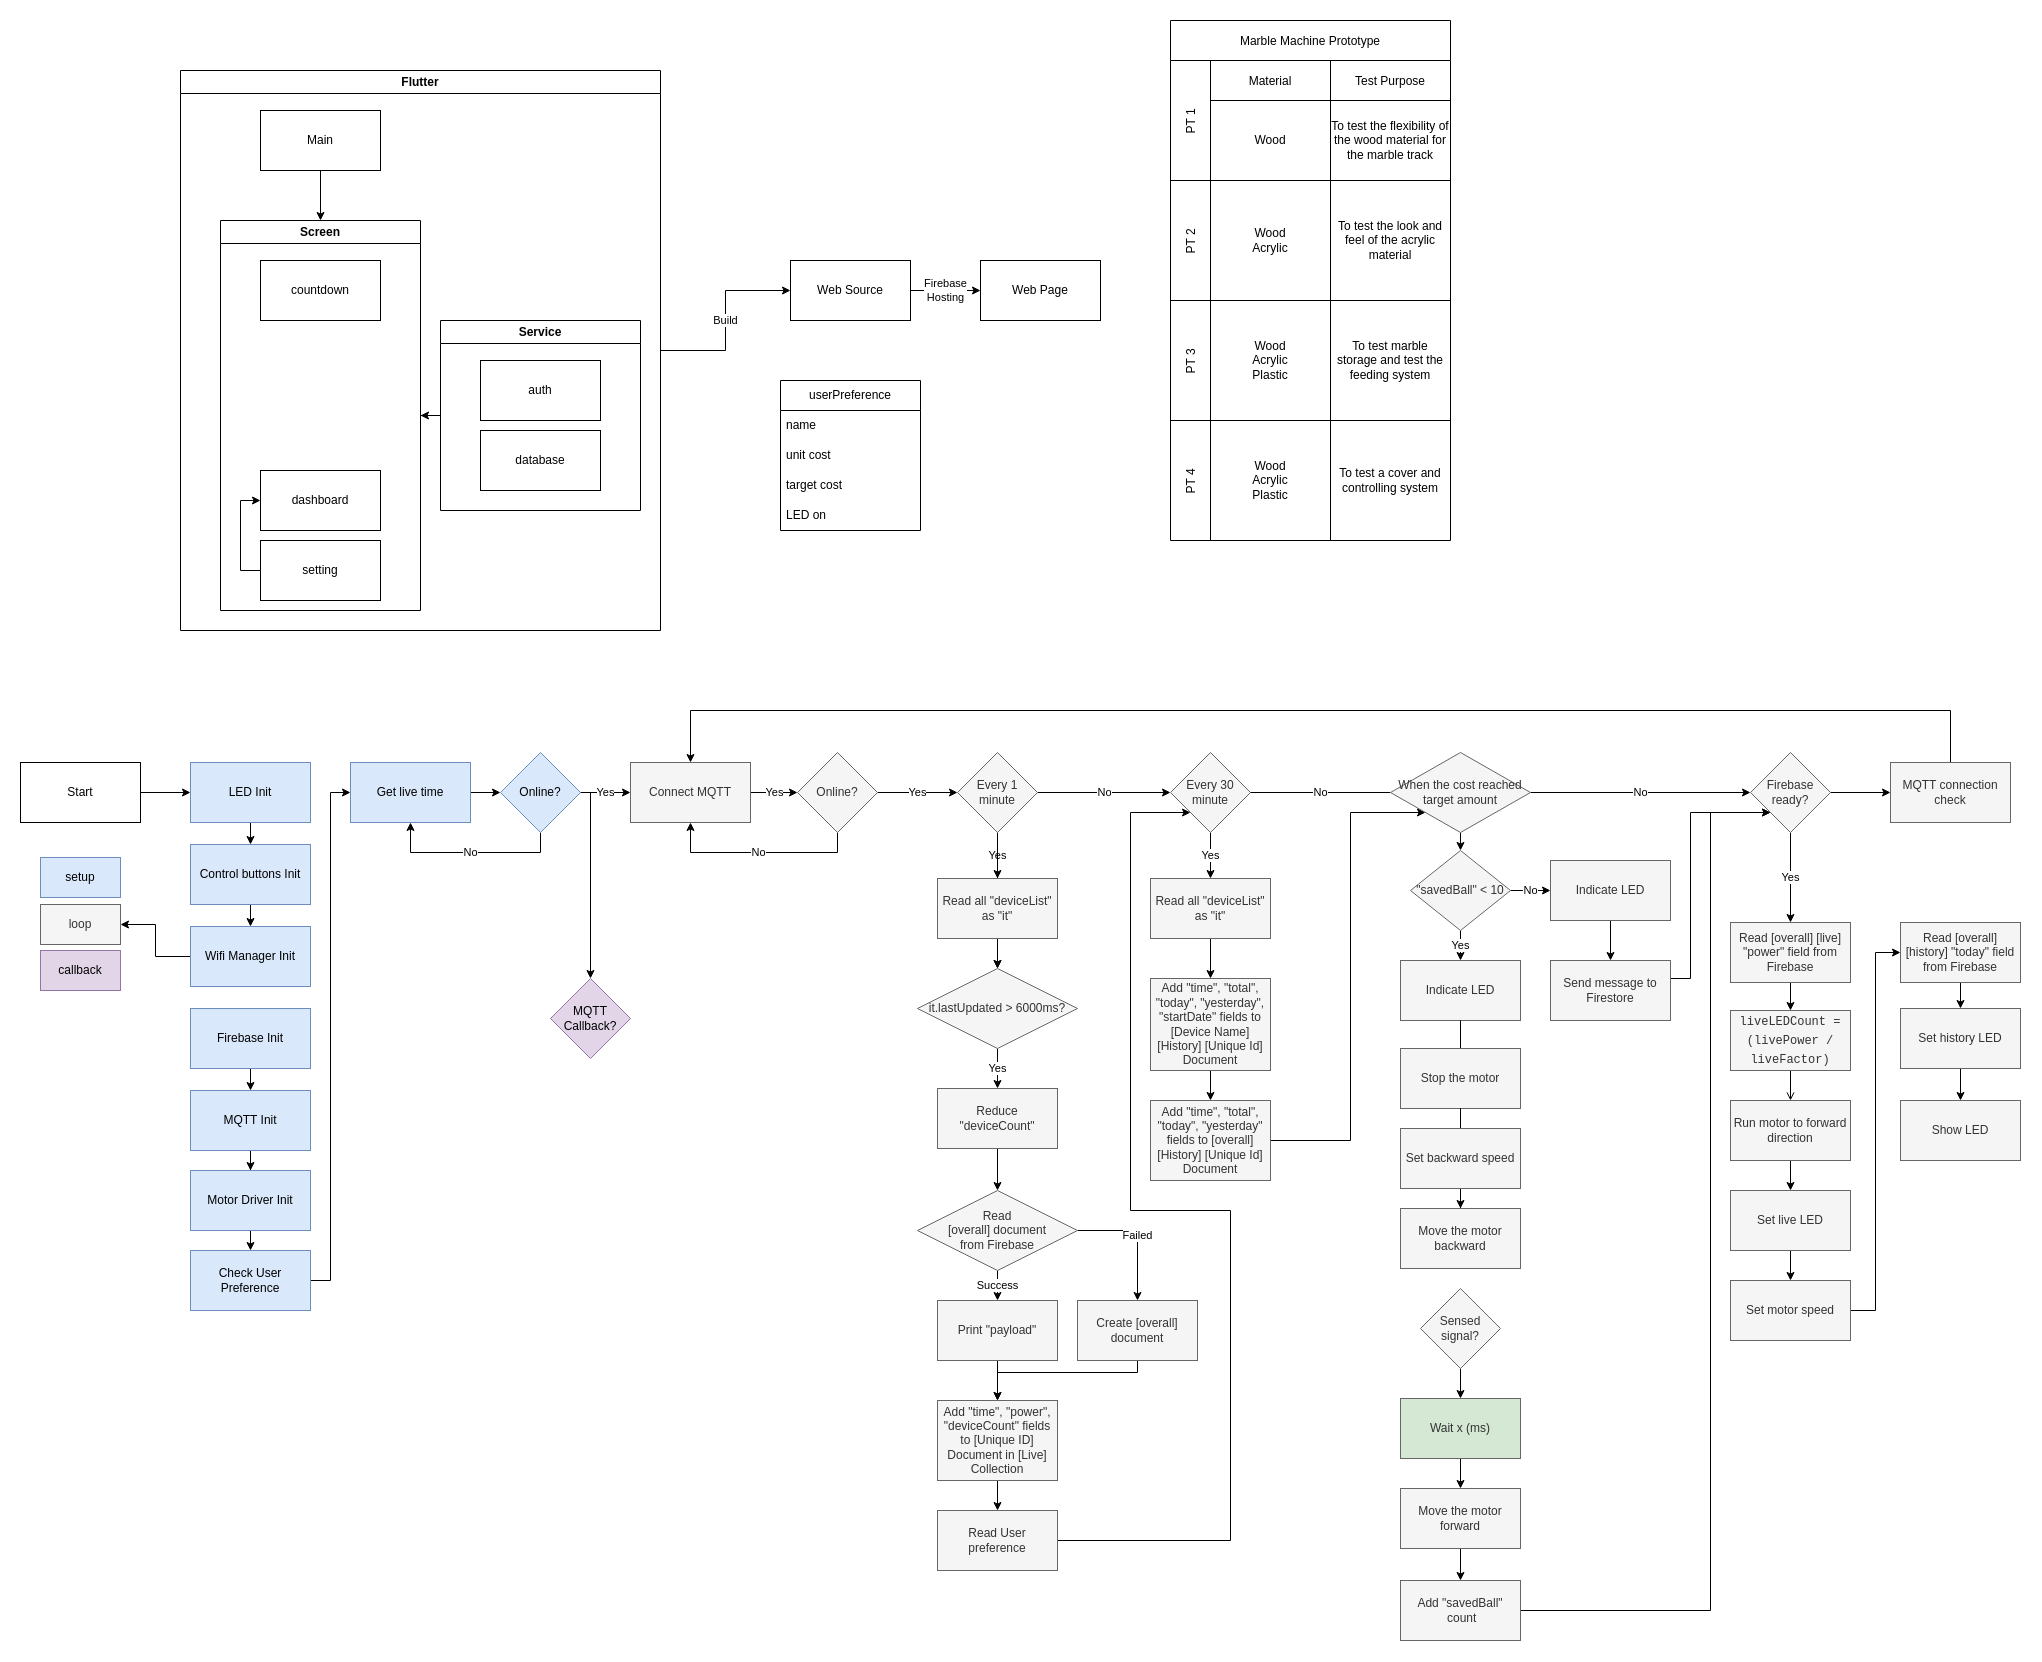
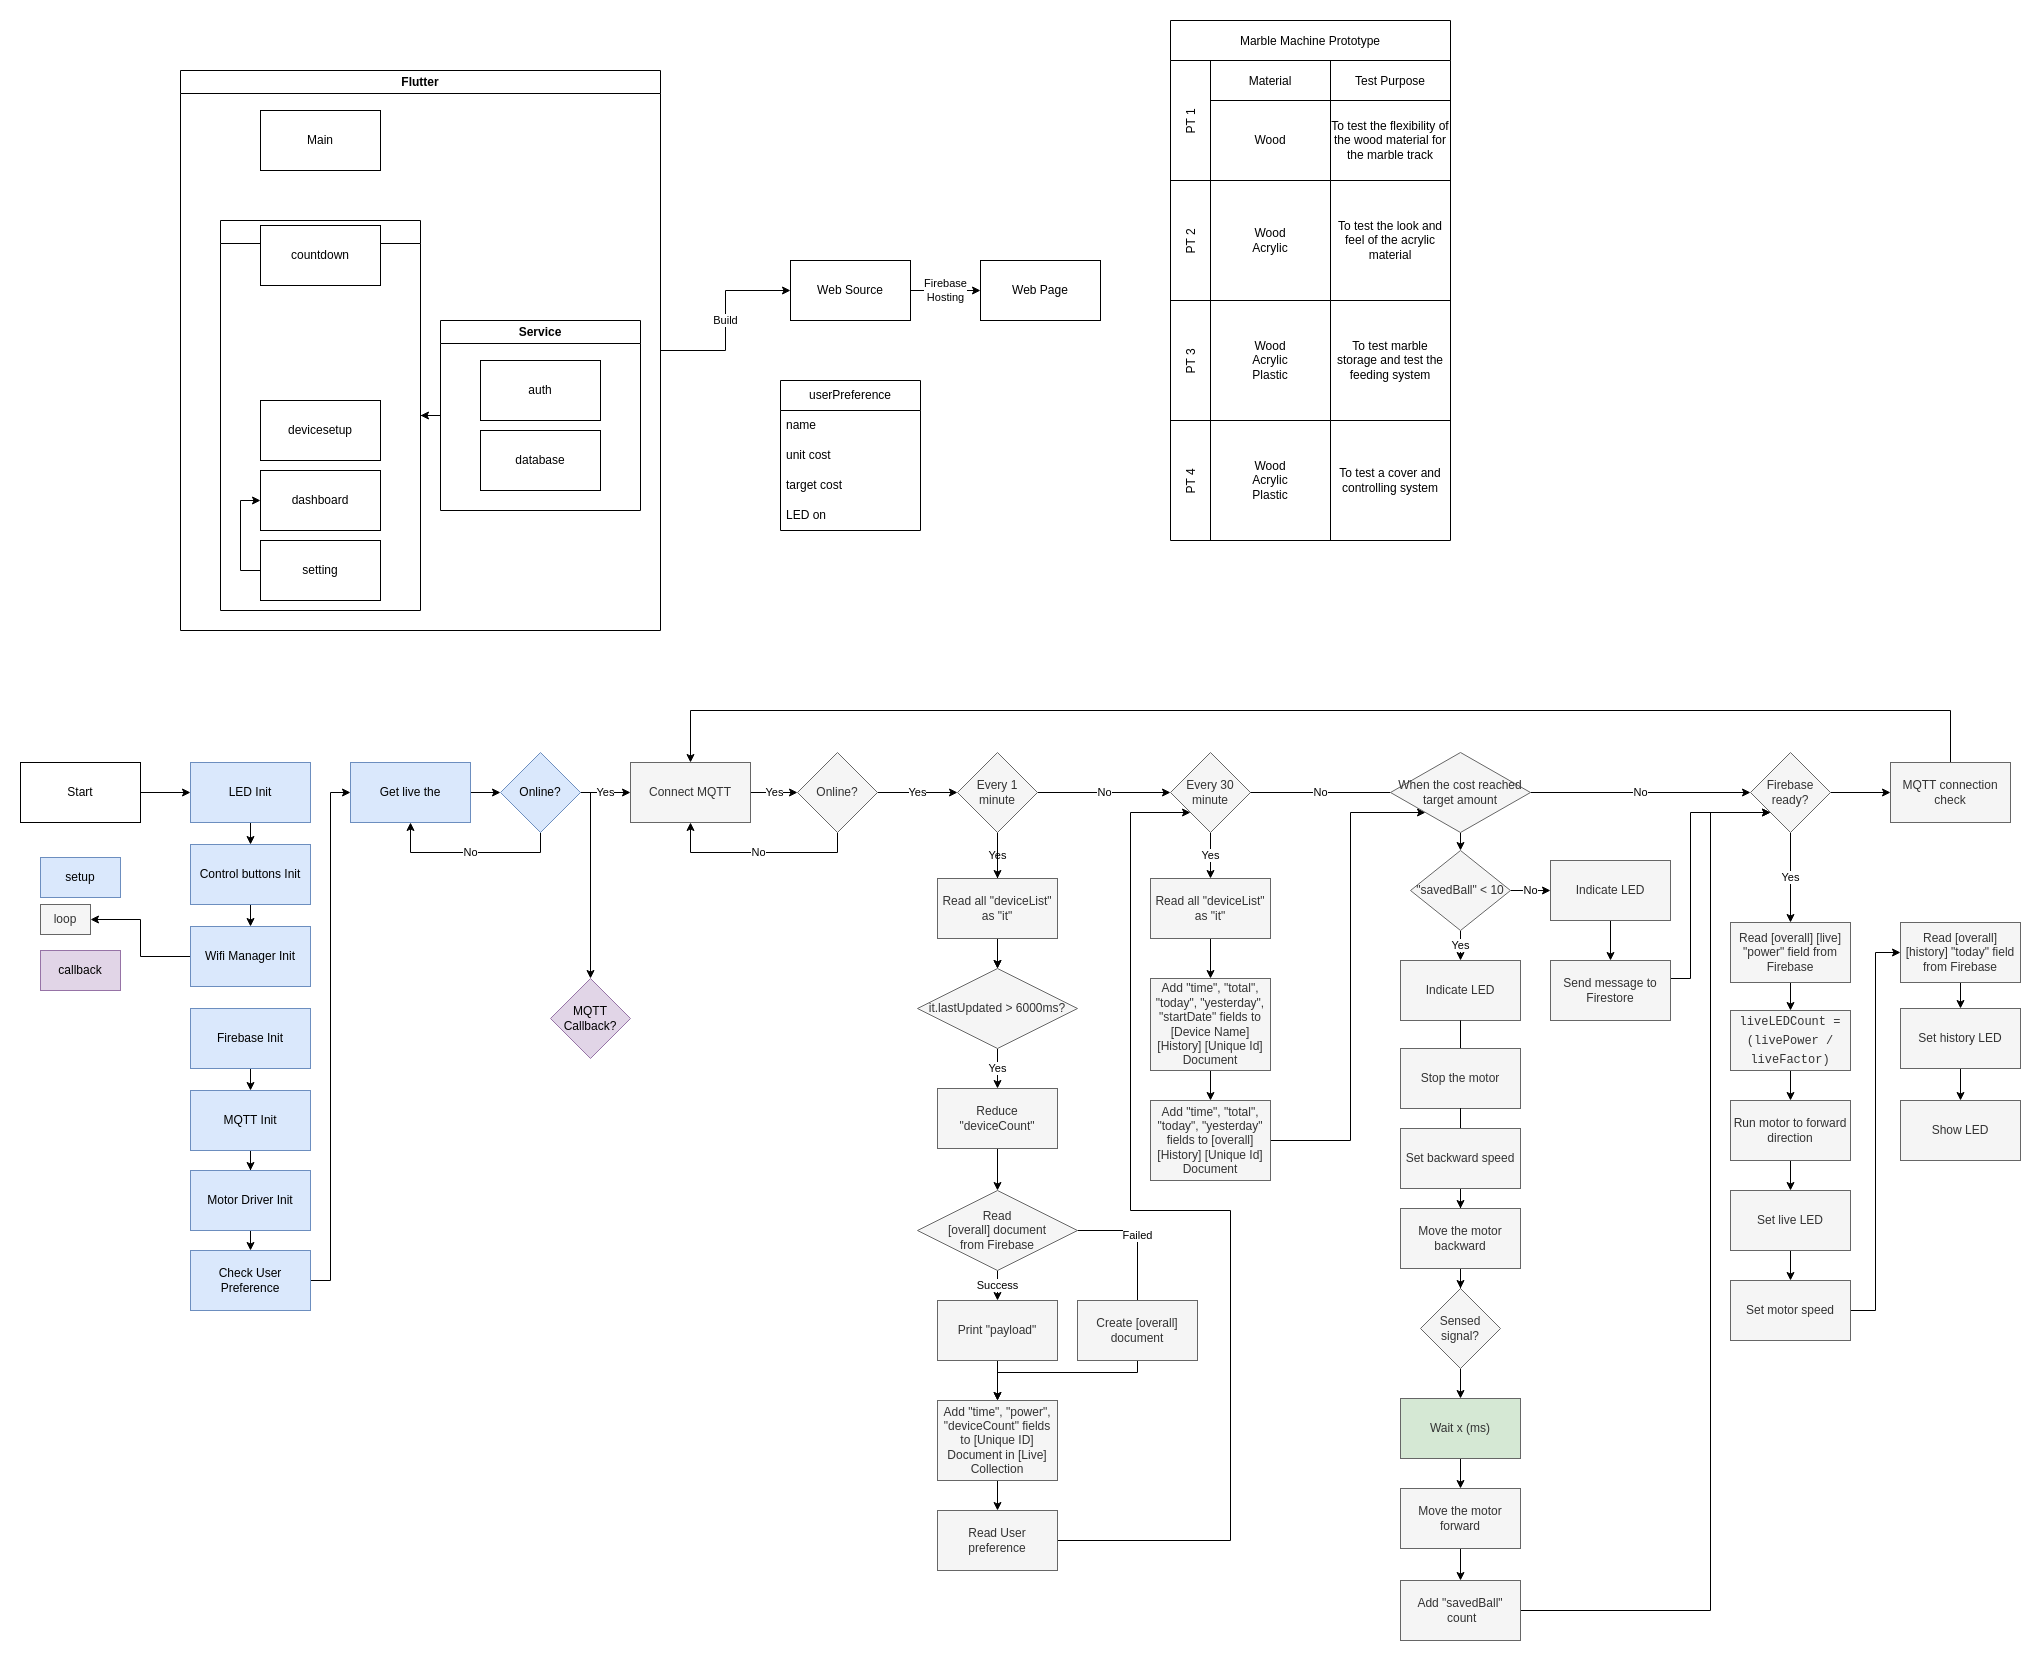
(321, 192) -> none
(321, 291) -> (321, 256)
none -> (321, 431)
(411, 793) -> (411, 793)
(81, 925) -> (66, 920)
(1791, 1094) -> (1791, 1092)
none -> (1461, 1283)
(1138, 1292) -> (1138, 1294)
